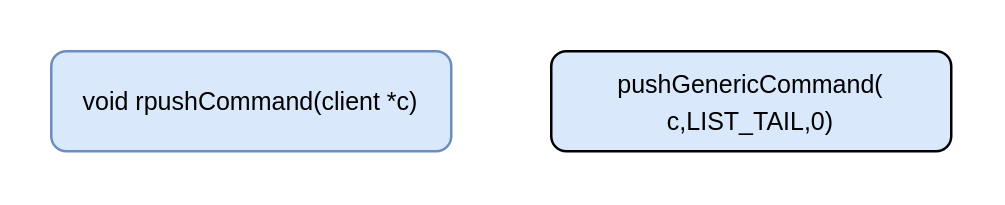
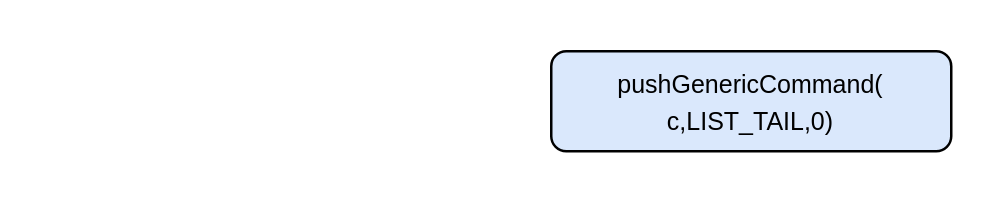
(251, 101) -> none
